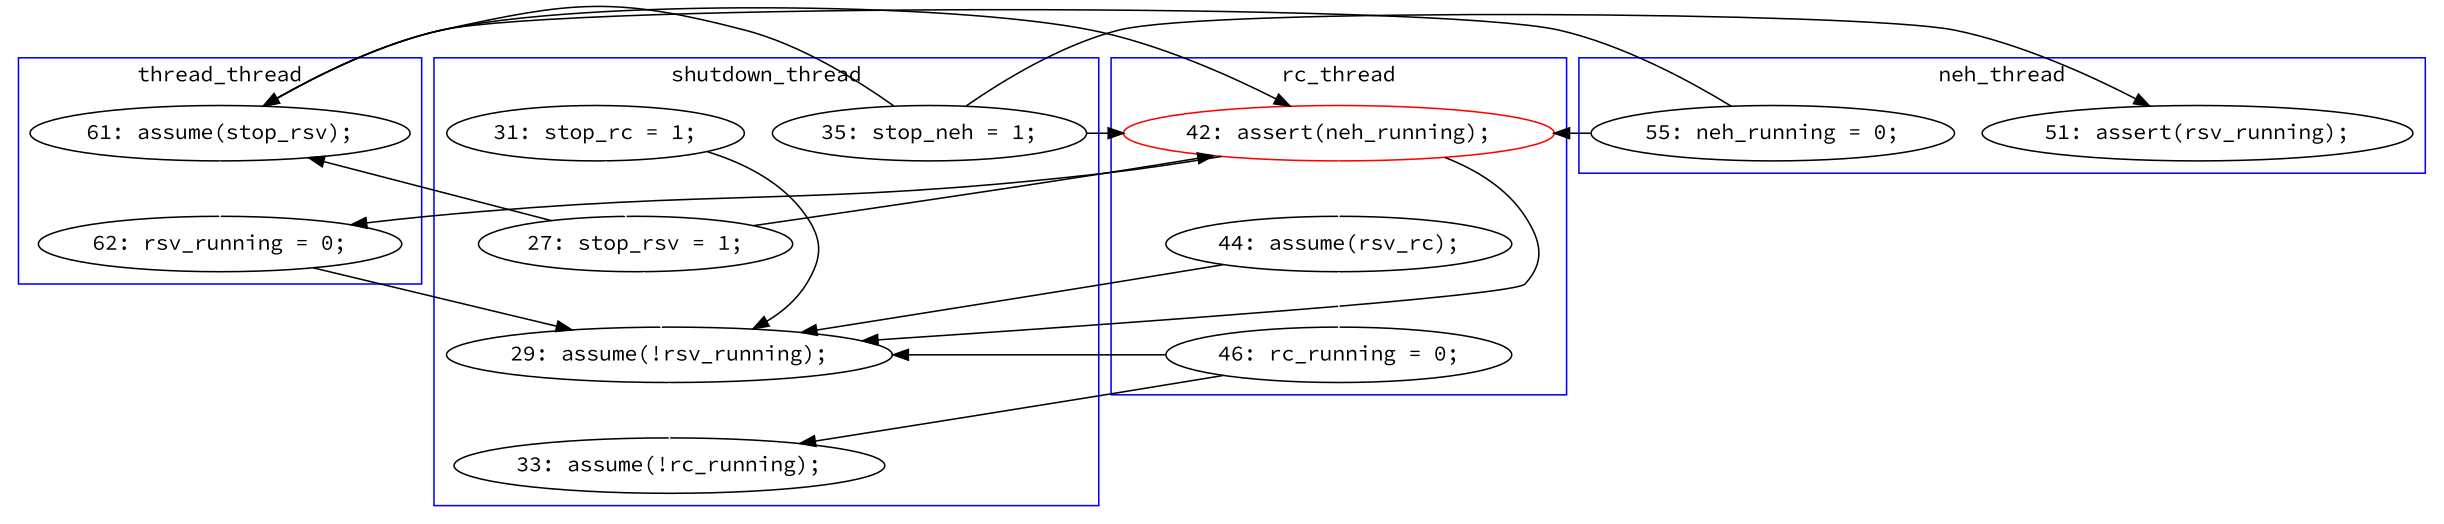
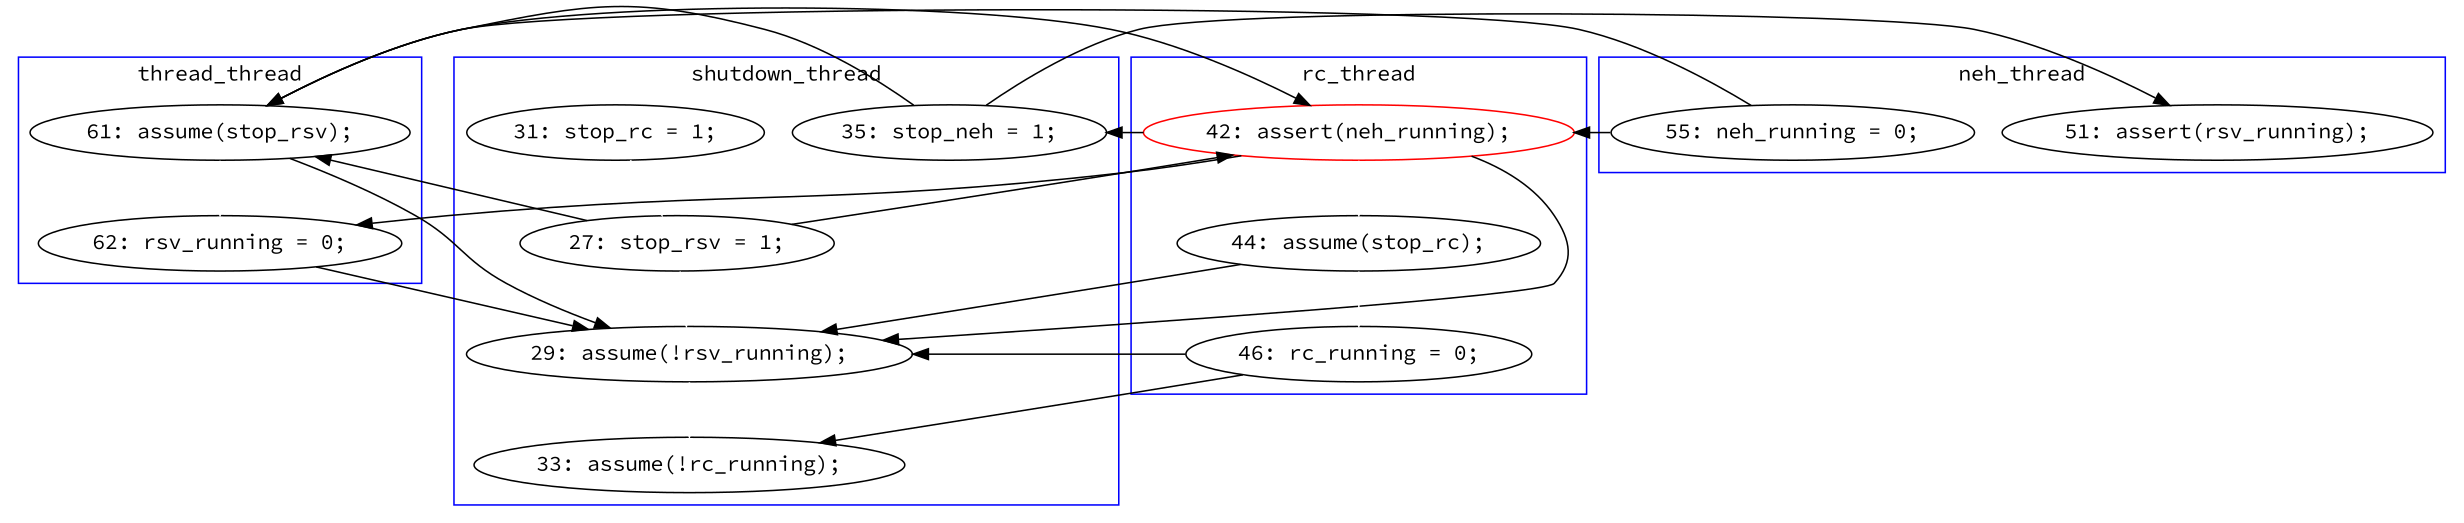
(1097, 133) -> (1133, 133)
(814, 231) -> (439, 231)
(1339, 244) -> (1359, 243)
